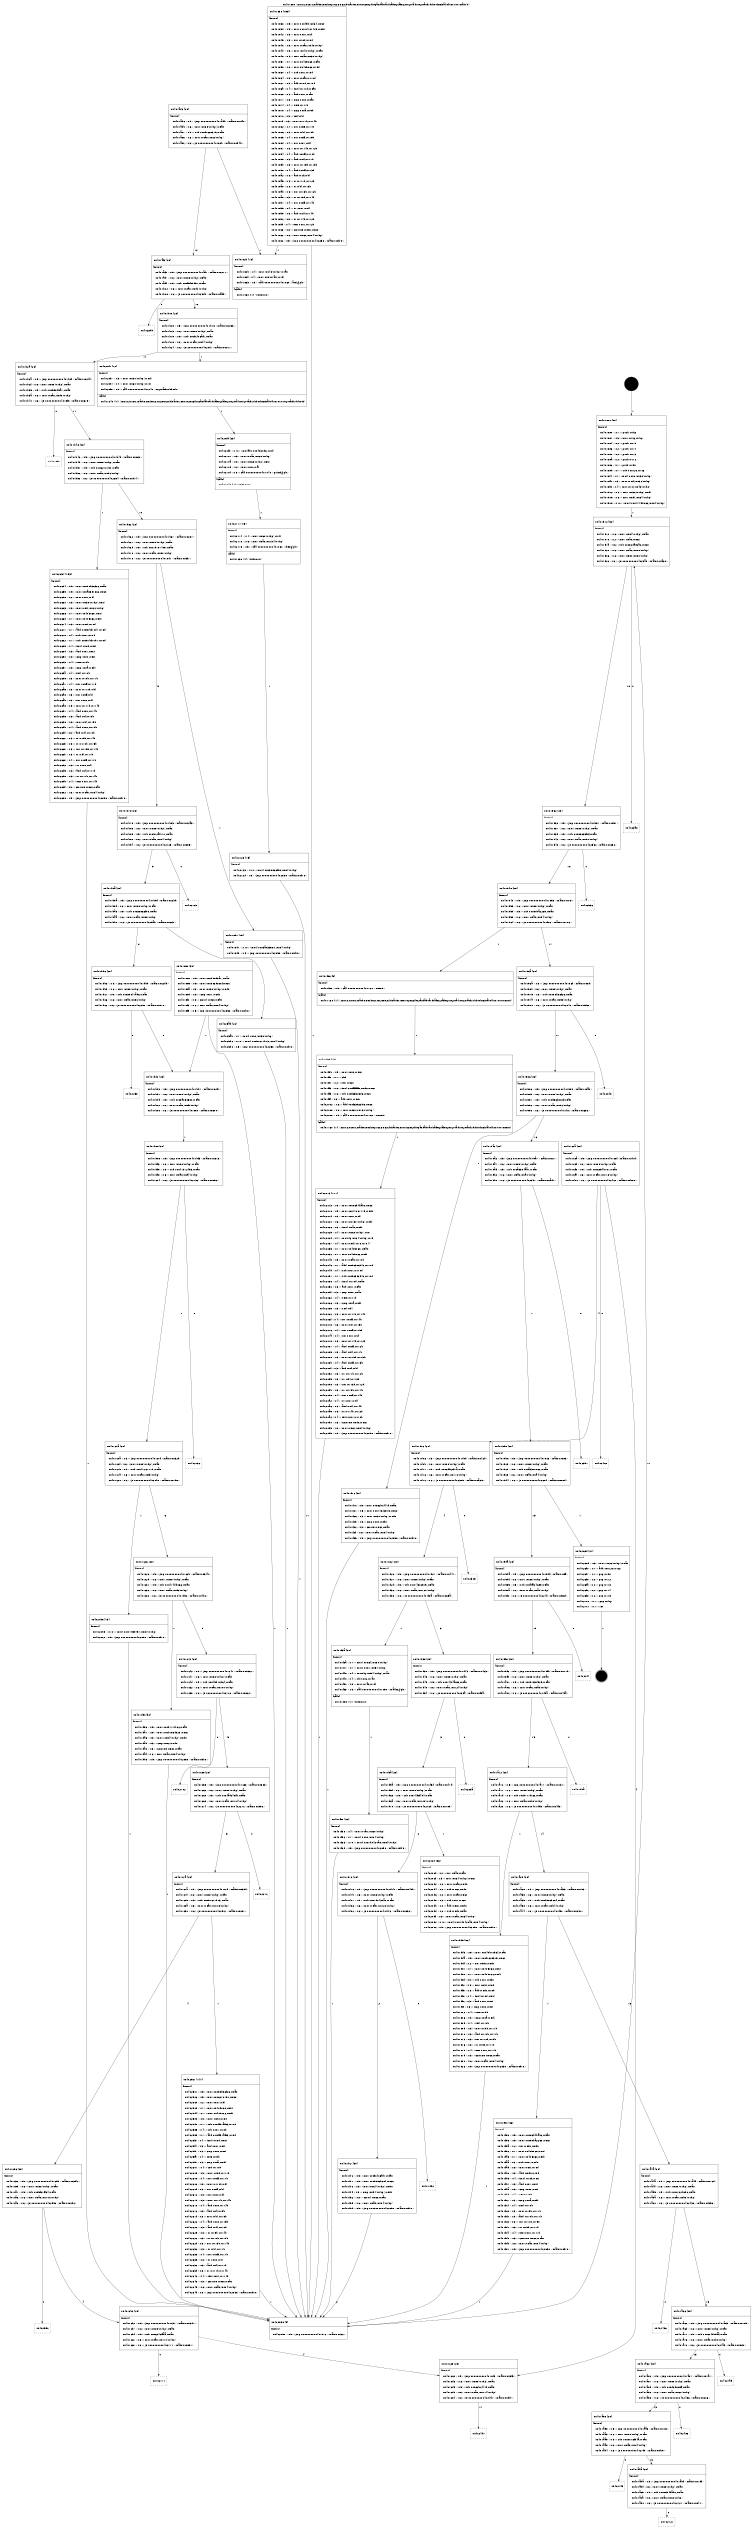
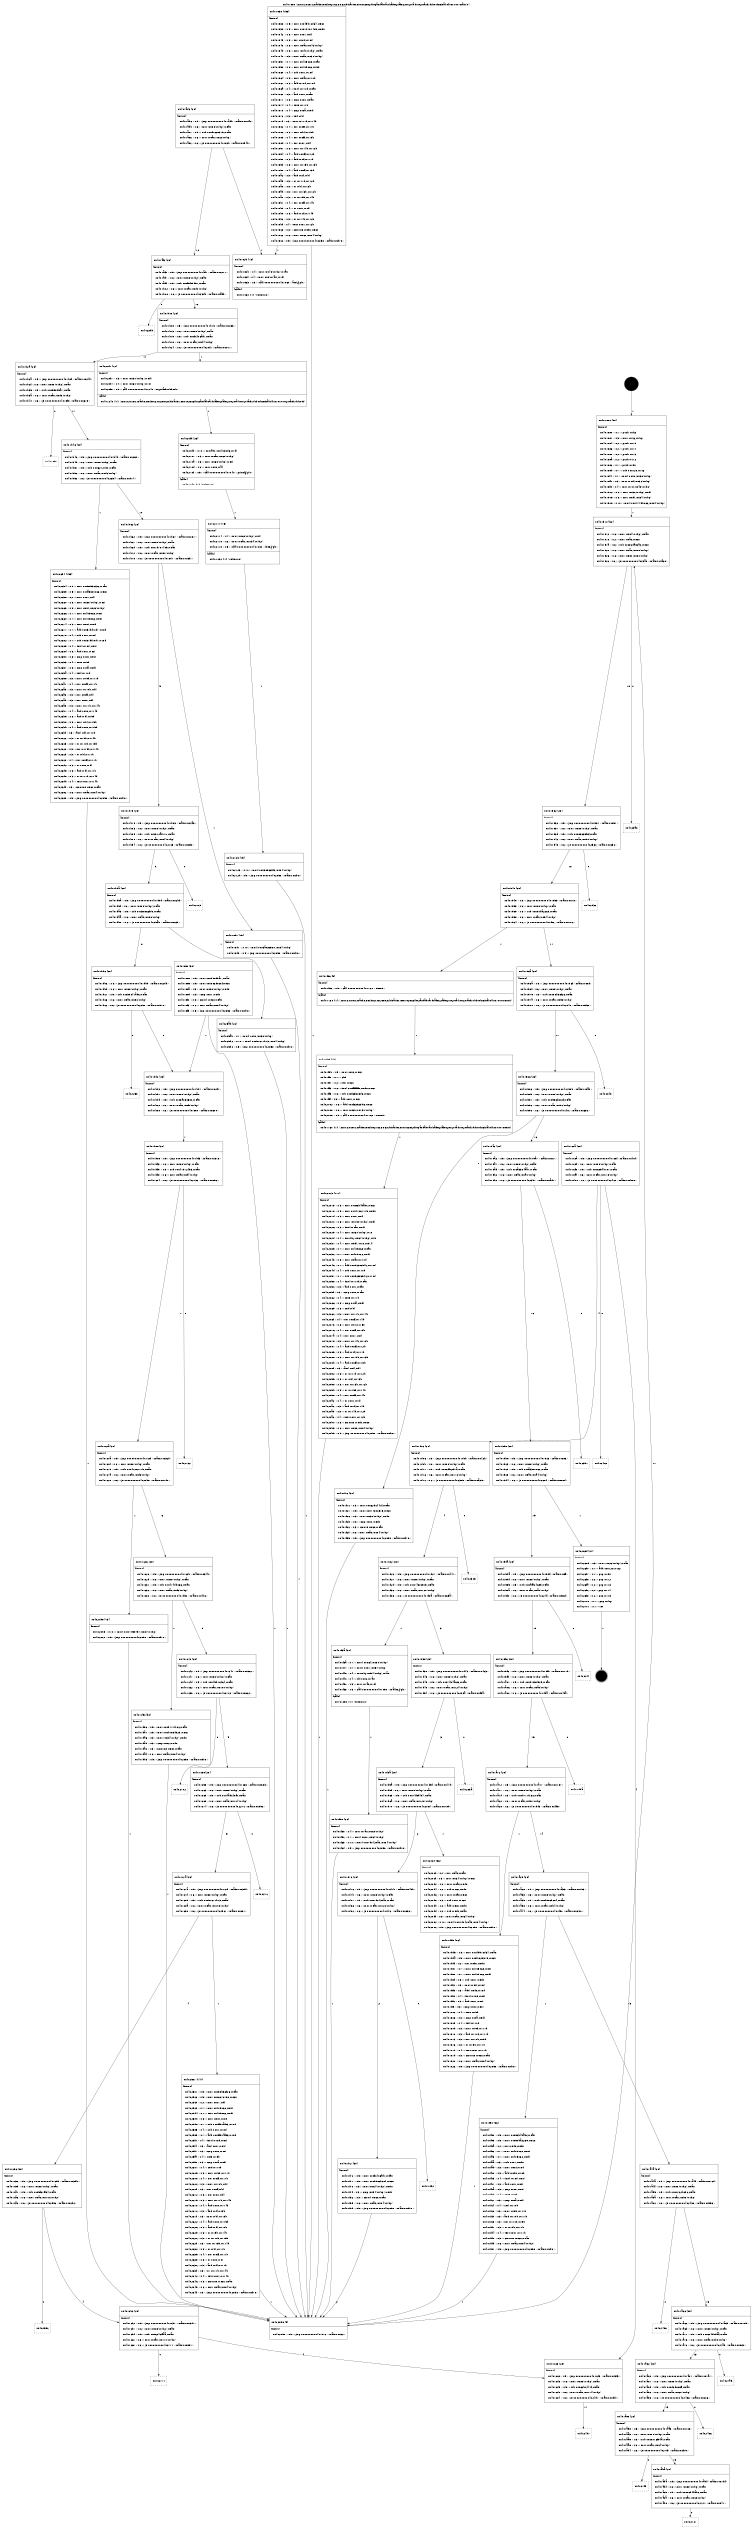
(532, 1313) -> (532, 1313)
(307, 1516) -> (306, 1516)
